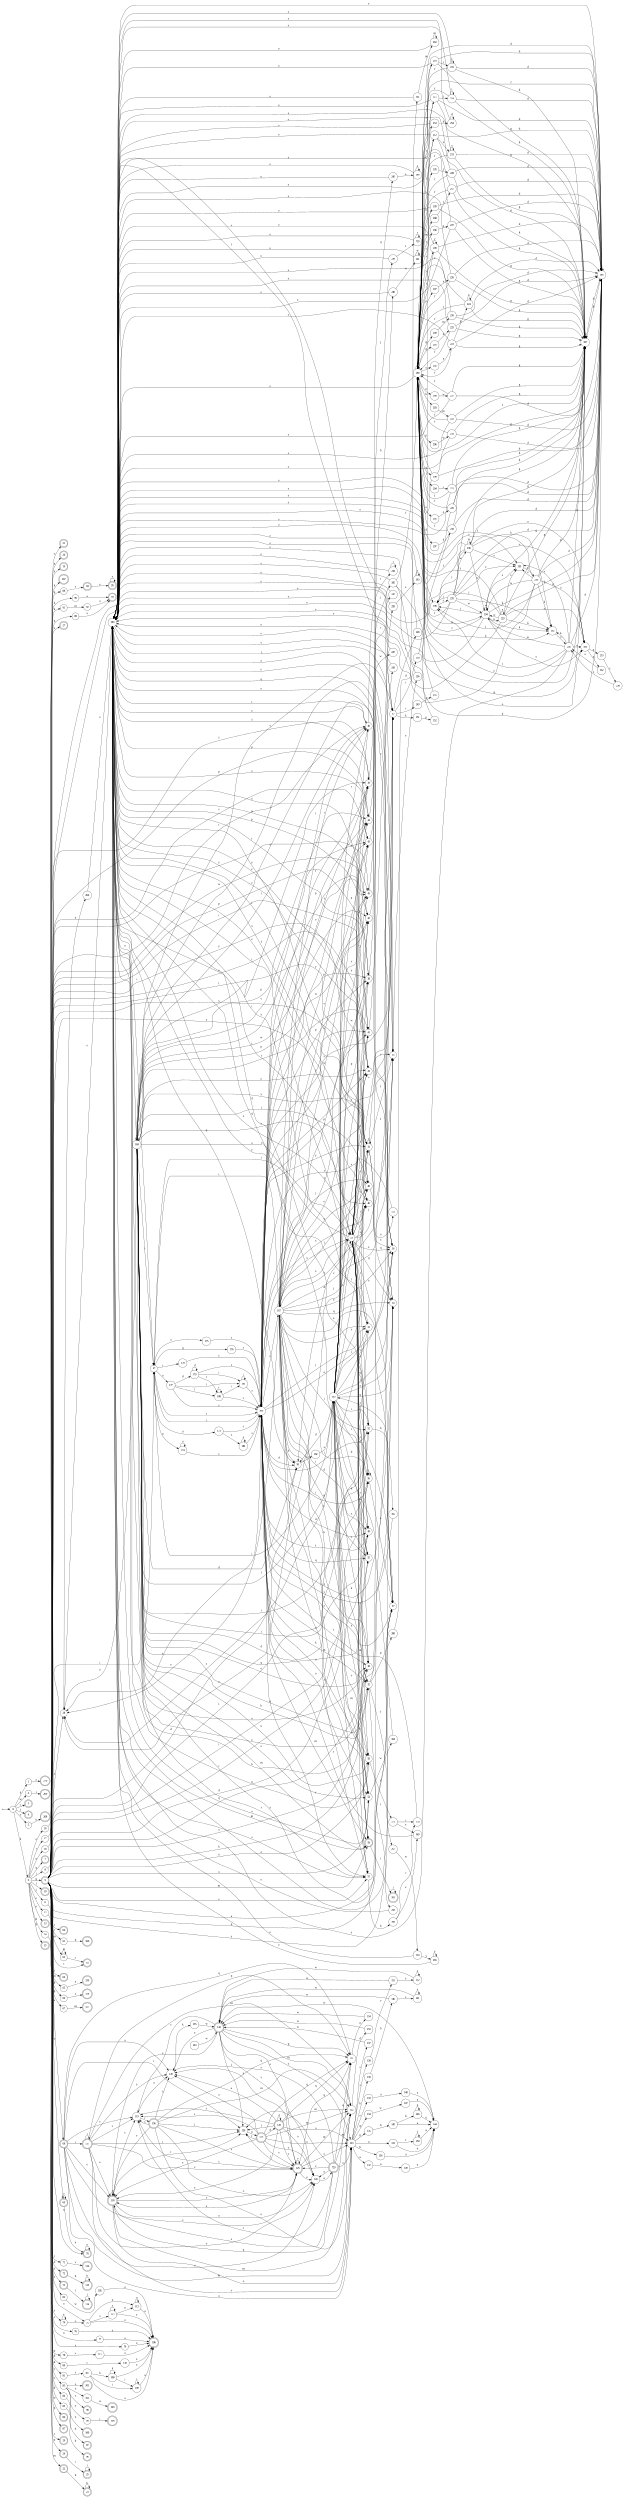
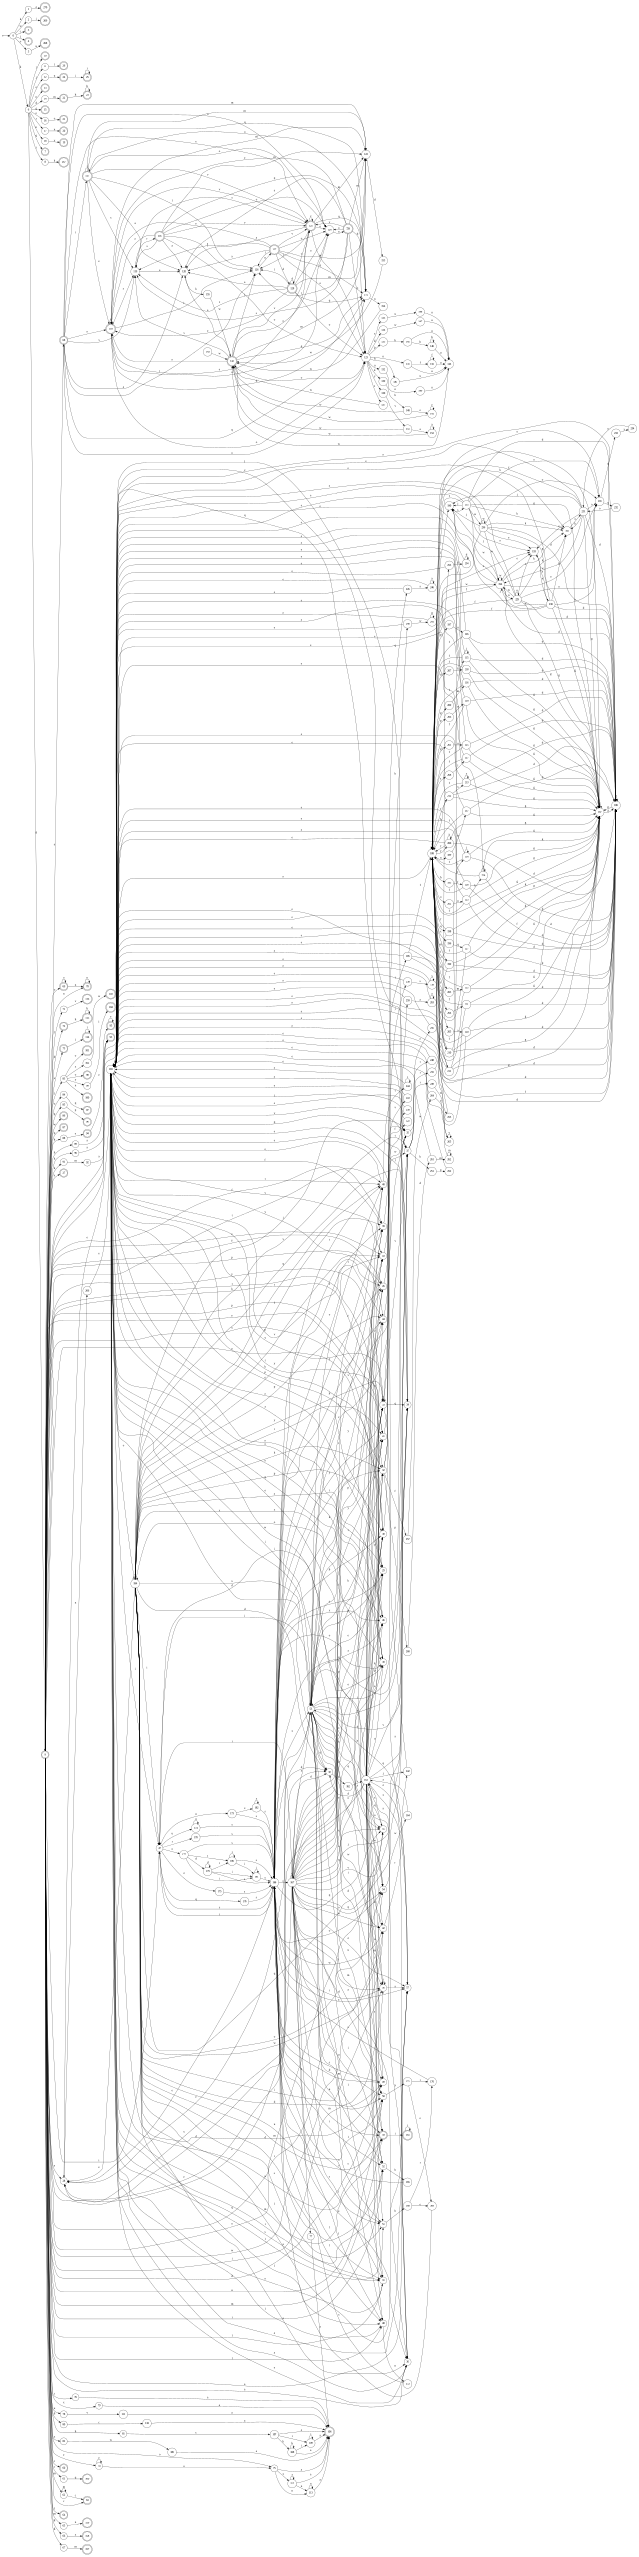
none -> (506, 890)
(388, 1274) -> (386, 1775)
(206, 1901) -> none
(52, 2128) -> (300, 2059)
